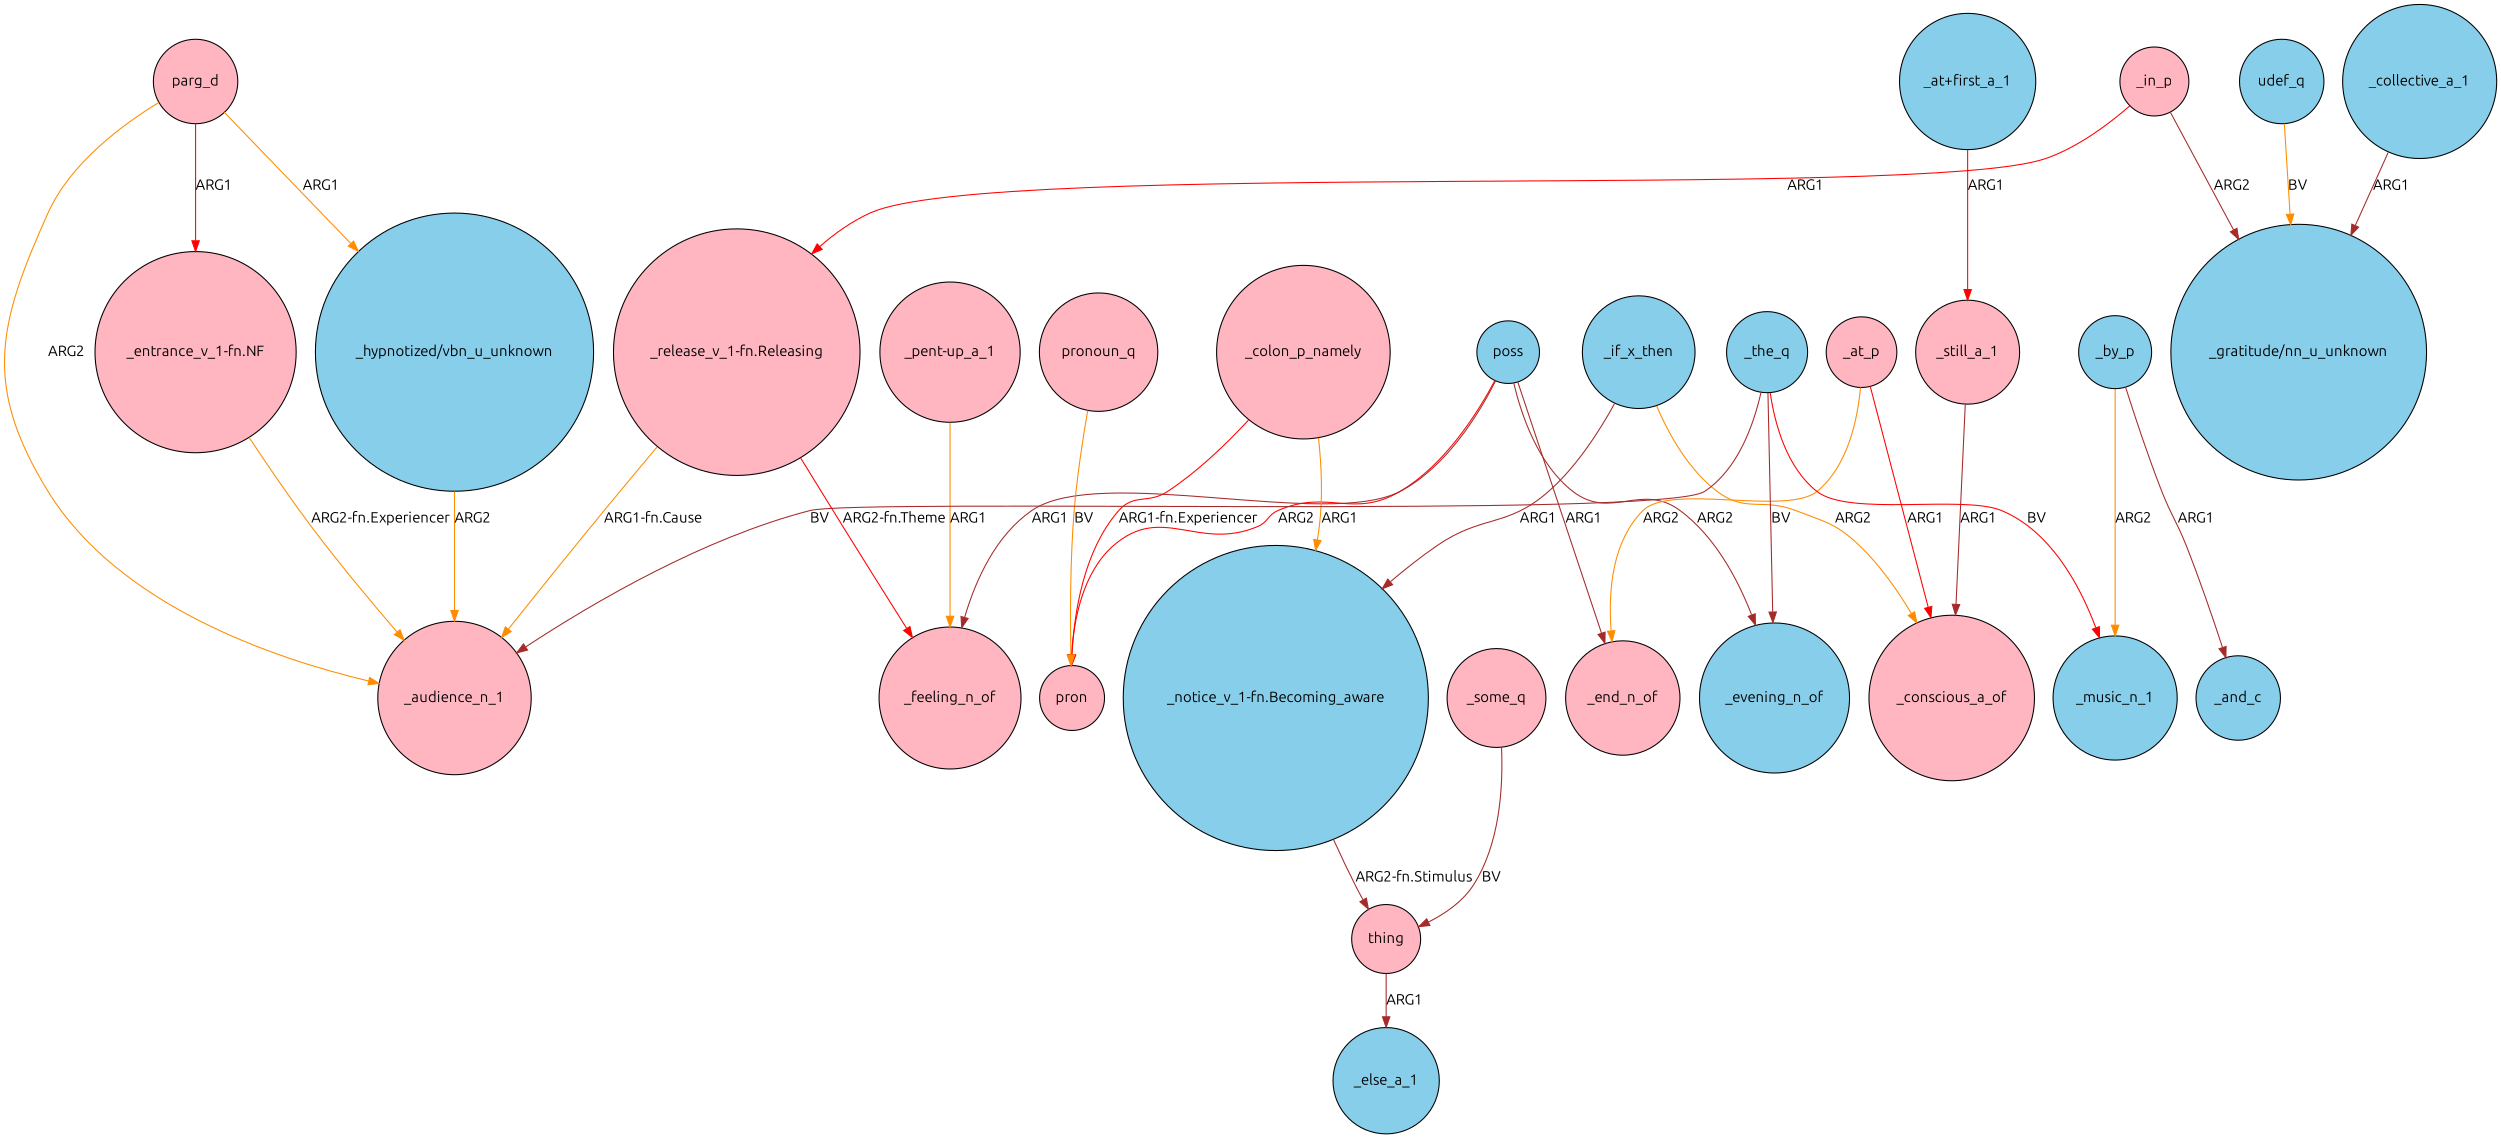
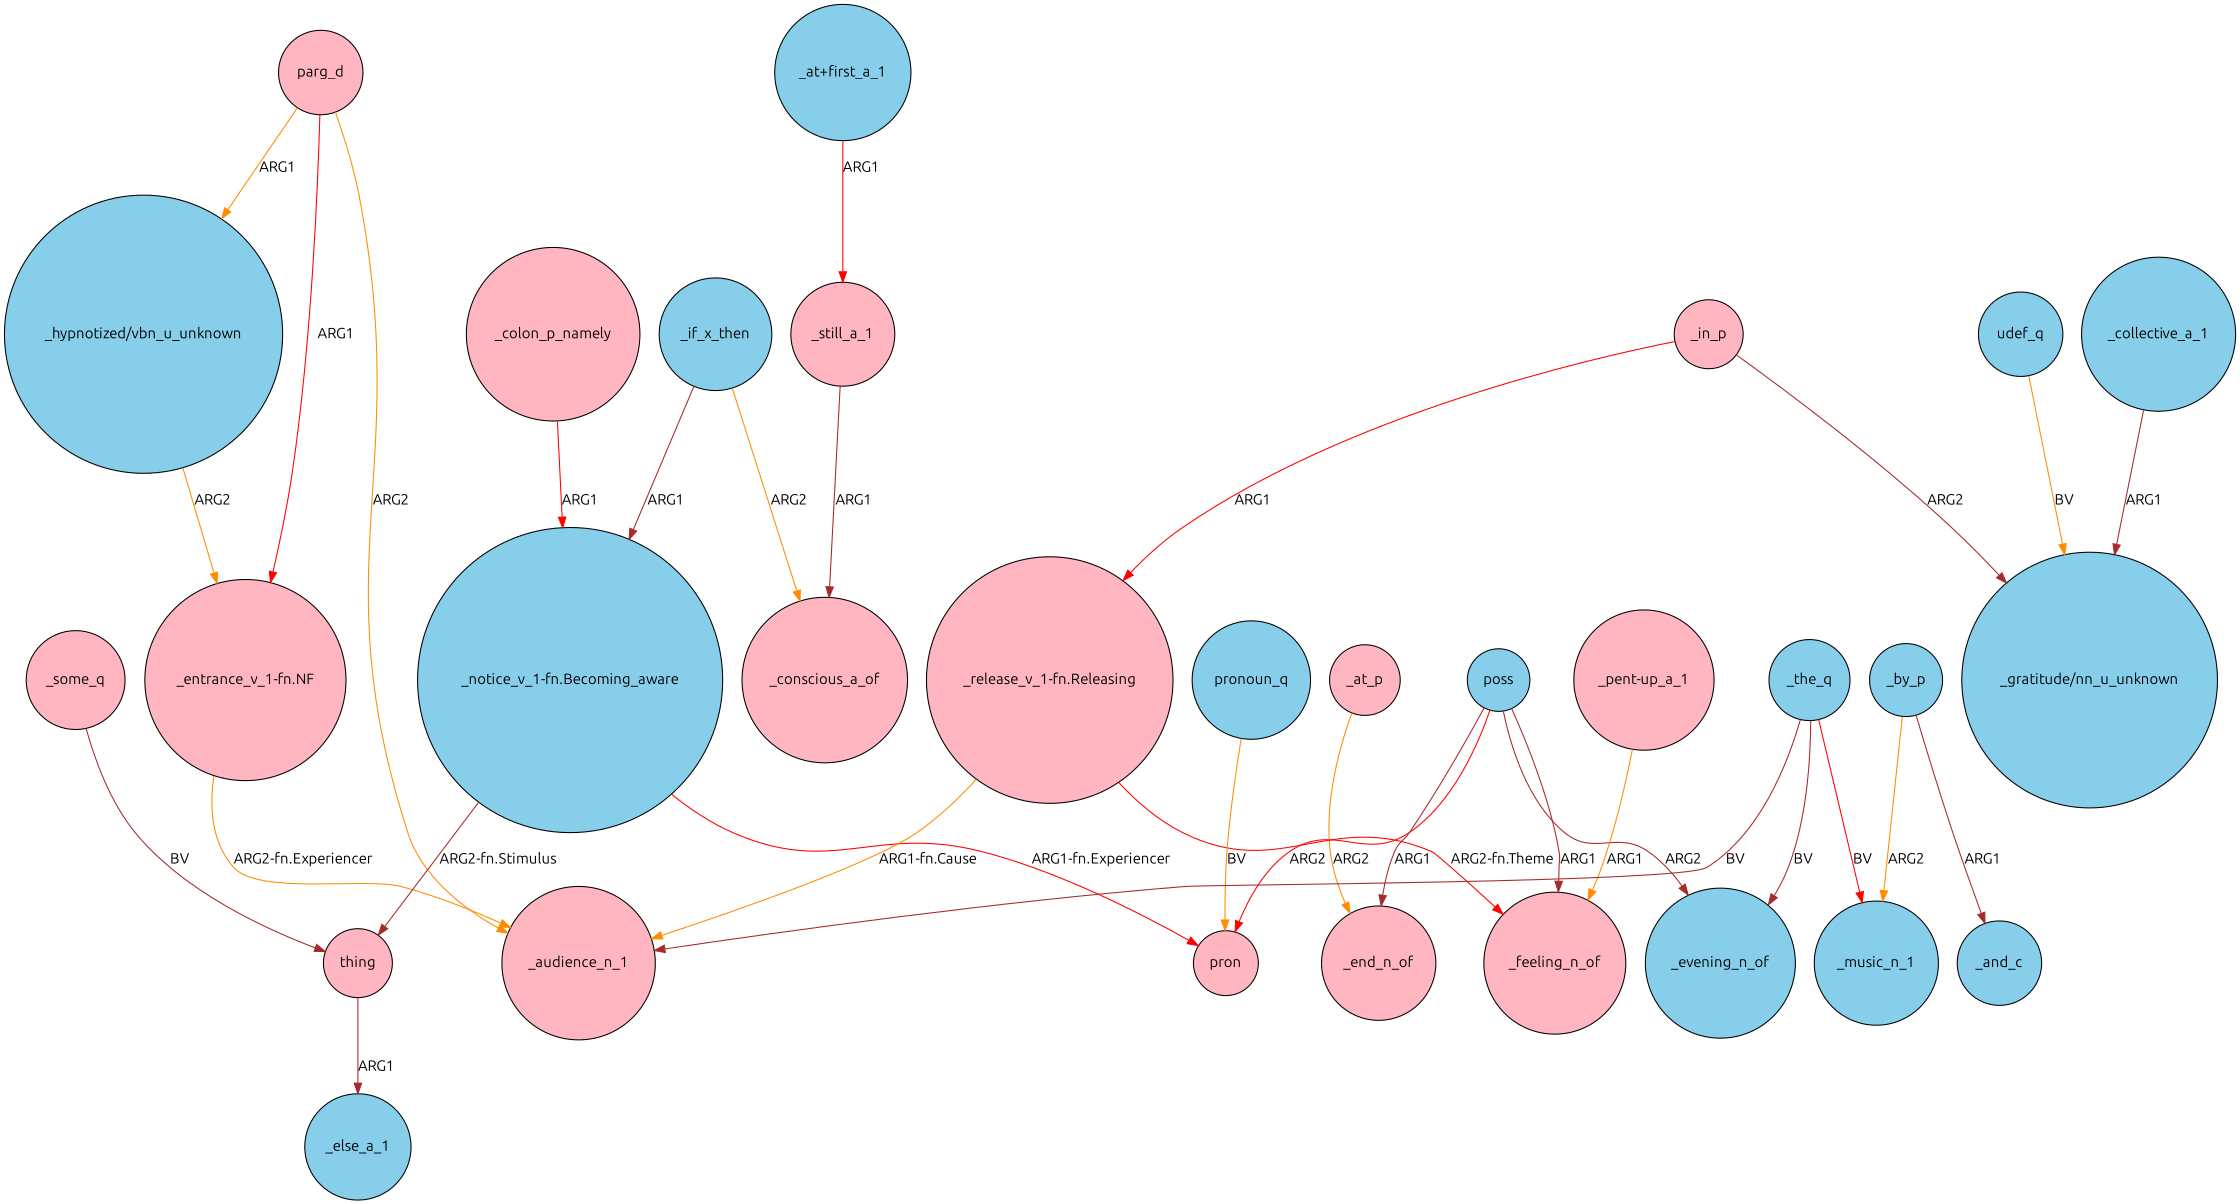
(1099, 352) -> (1251, 680)
(1321, 489) -> (560, 469)
(1899, 497) -> none
(1116, 514) -> (933, 844)
(454, 551) -> (198, 520)
